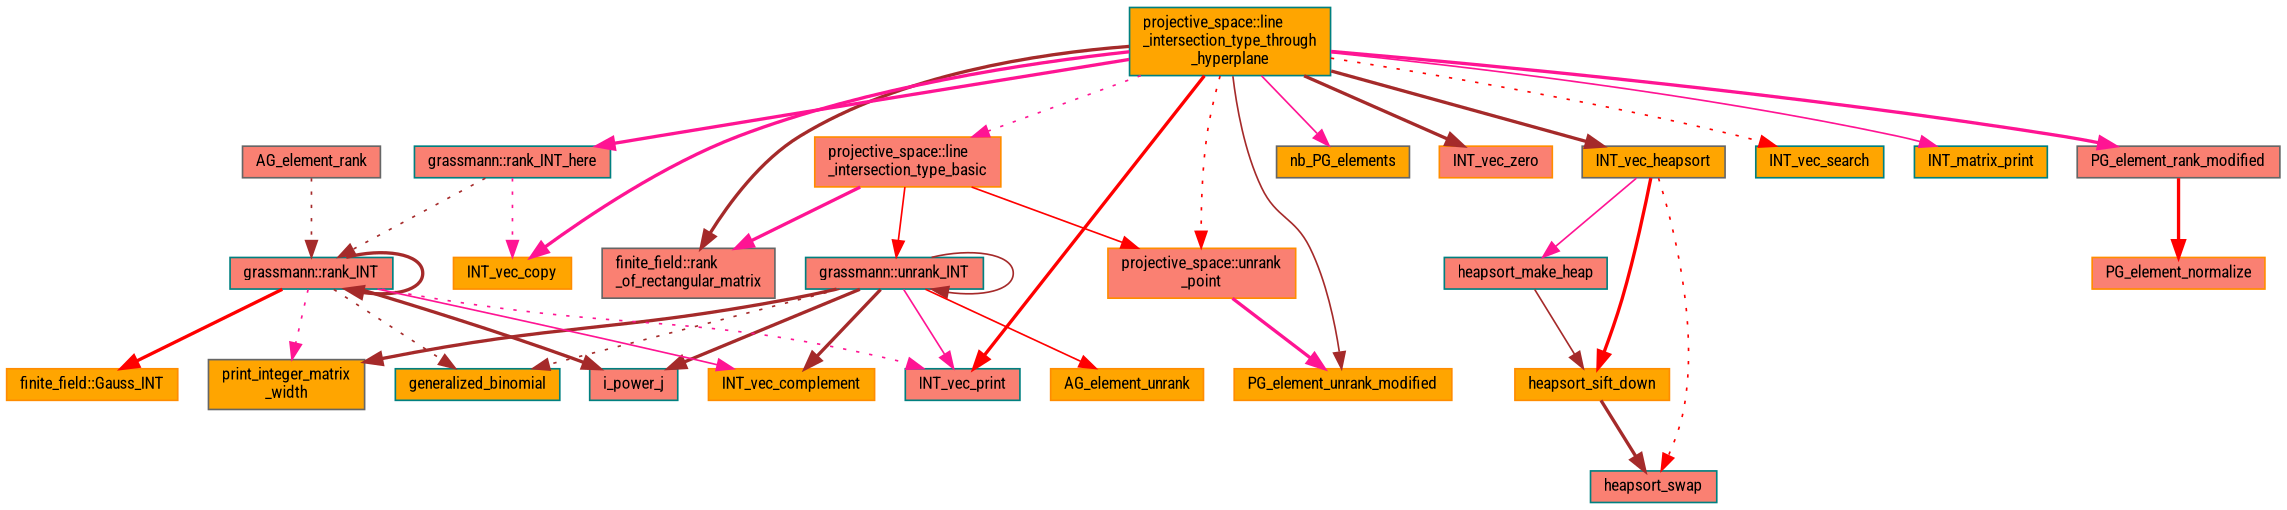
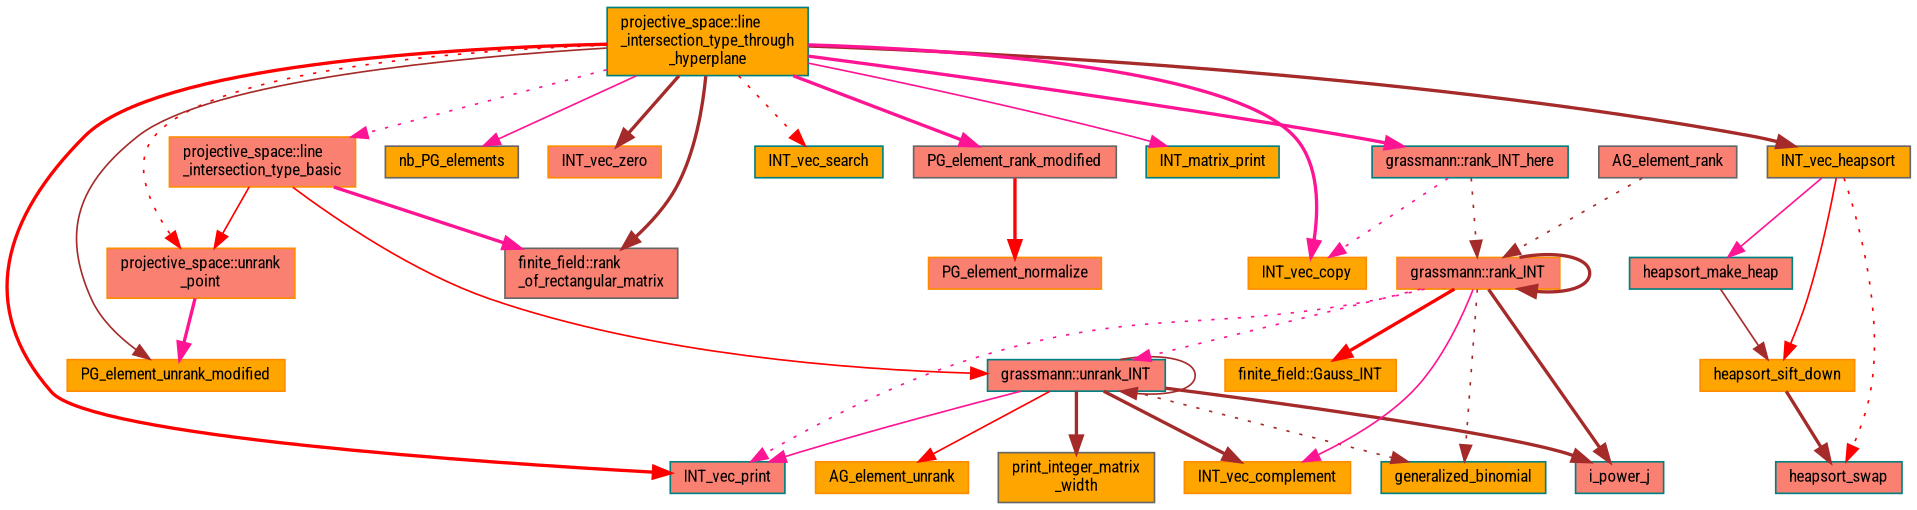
(1631, 266) -> (1818, 262)
(311, 273) -> (1478, 273)
(302, 316) -> (1272, 326)
